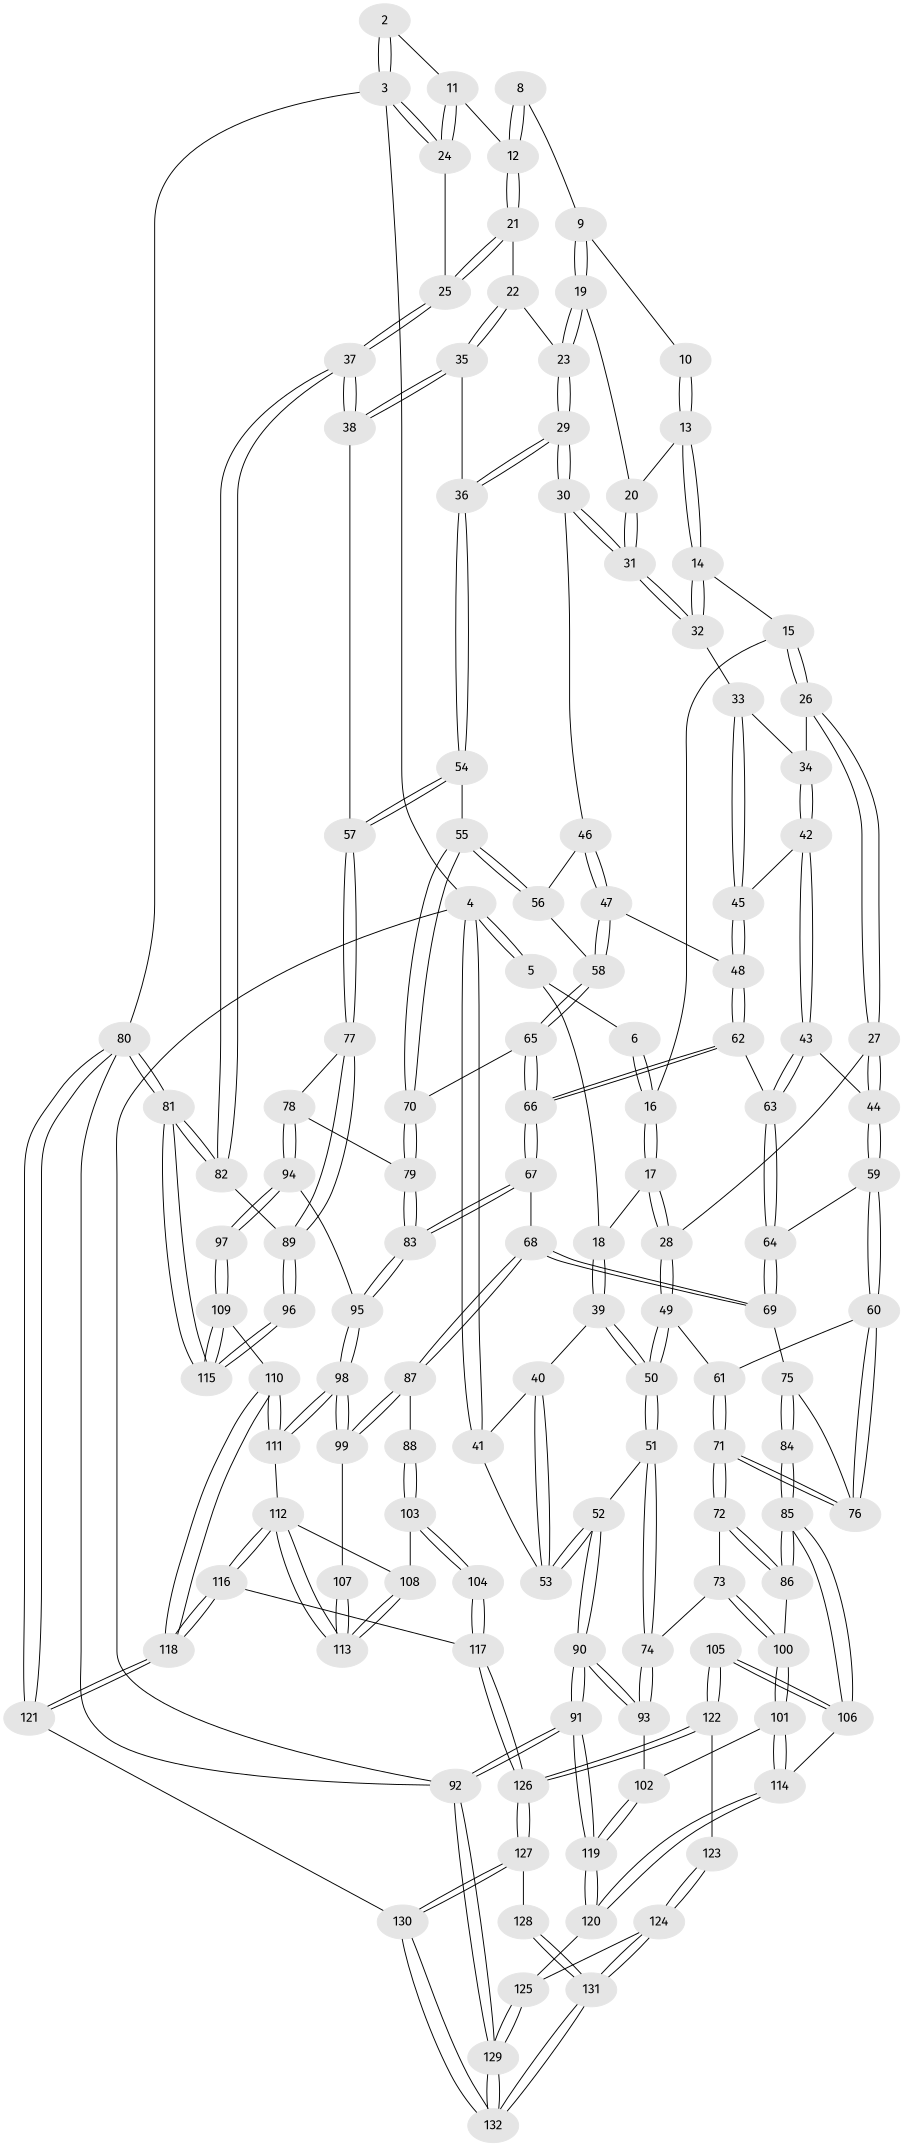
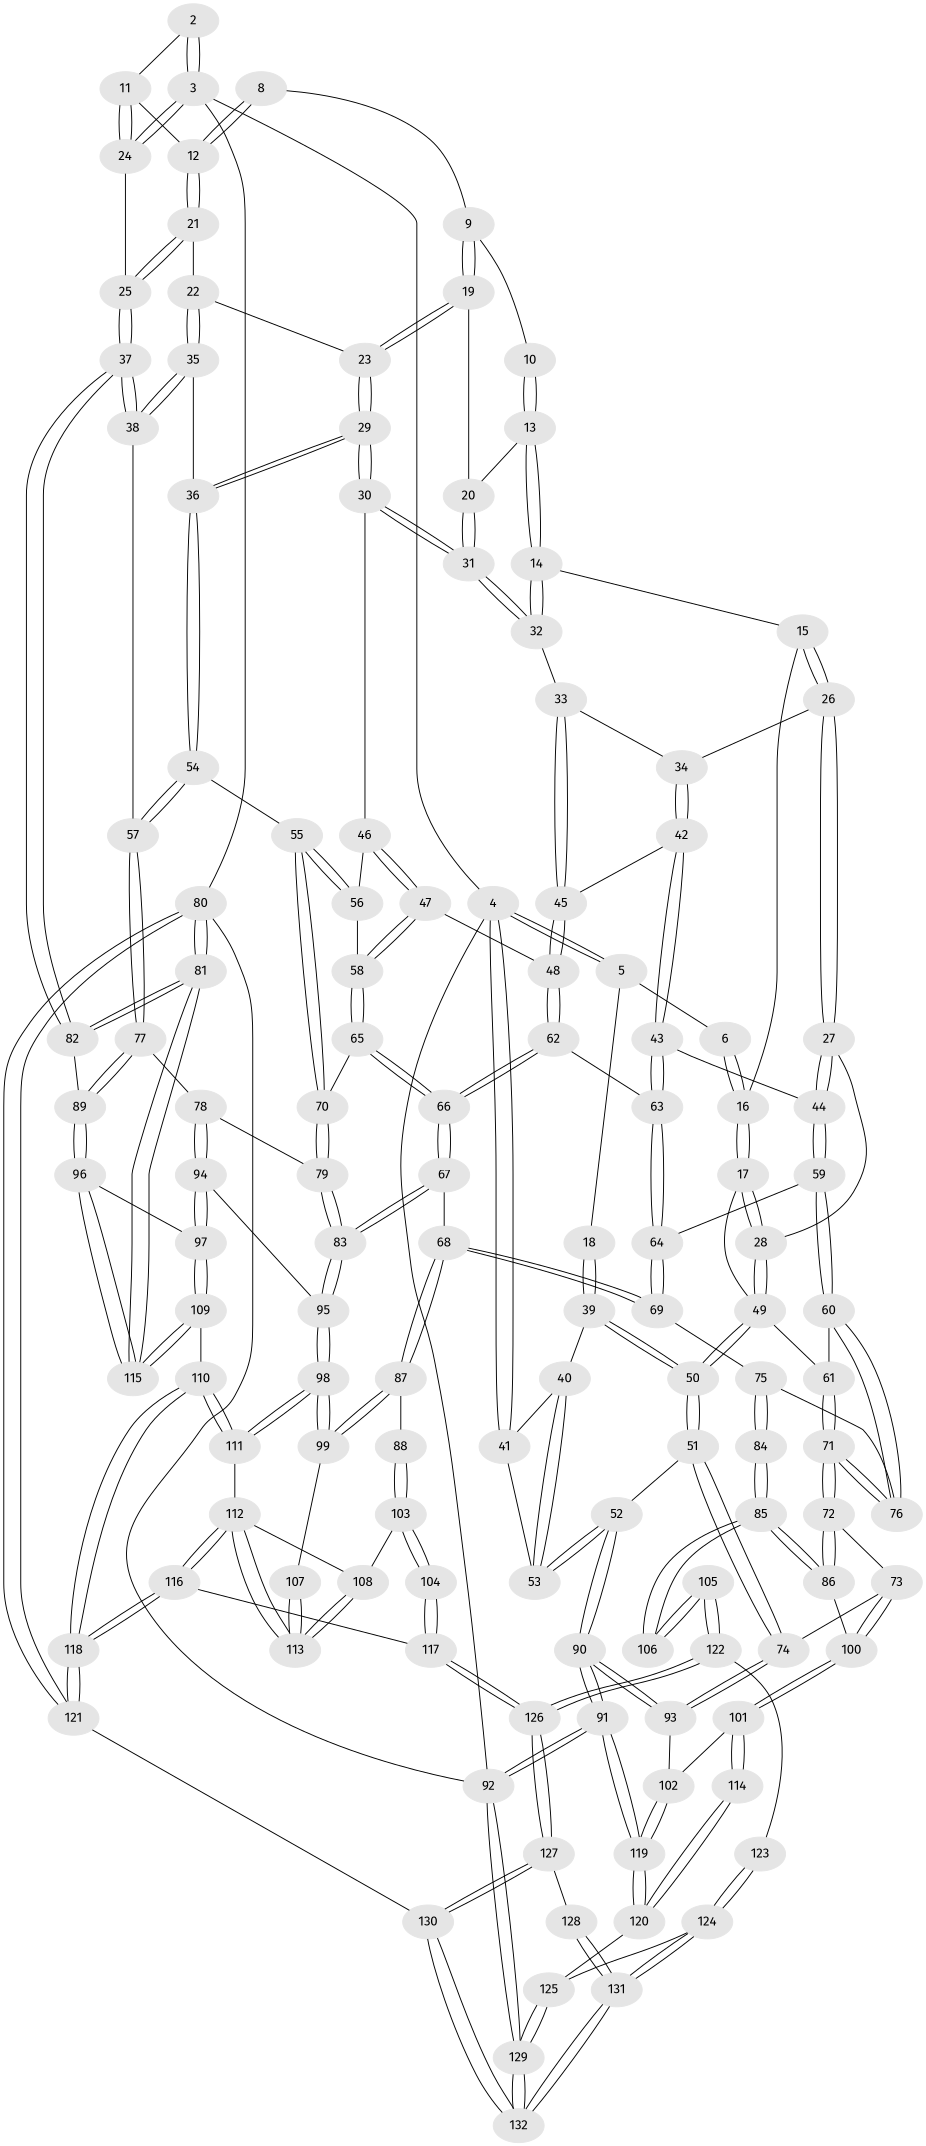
none -> (141, 1209)
(625, 1209) -> (725, 1246)
(814, 1752) -> none
